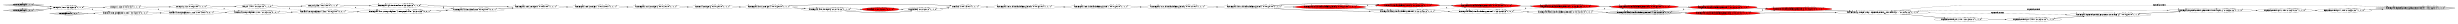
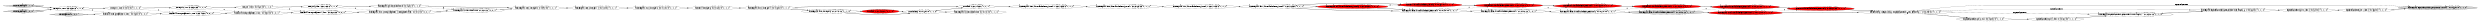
none -> (976, 12)
